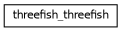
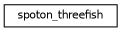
(61, 16) -> (61, 16)
